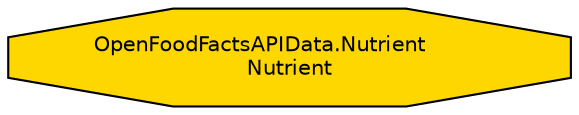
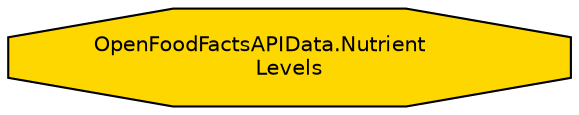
(290, 58) -> (290, 58)
